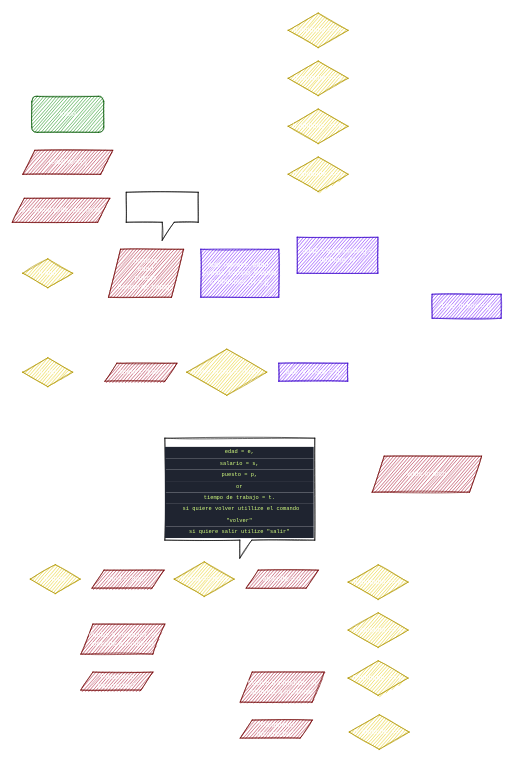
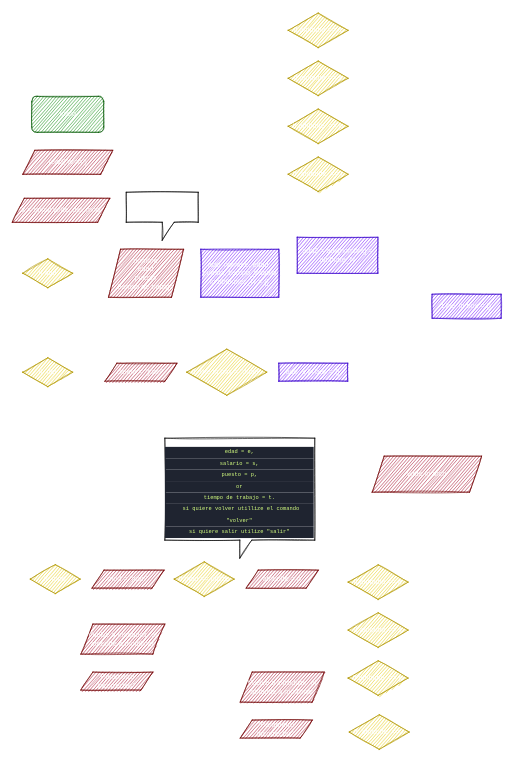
(204, 579) -> (204, 579)
